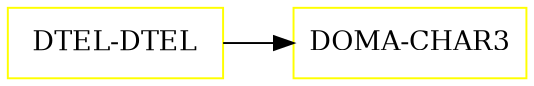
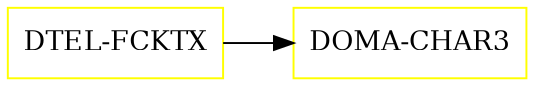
(115, 43) -> (115, 43)
